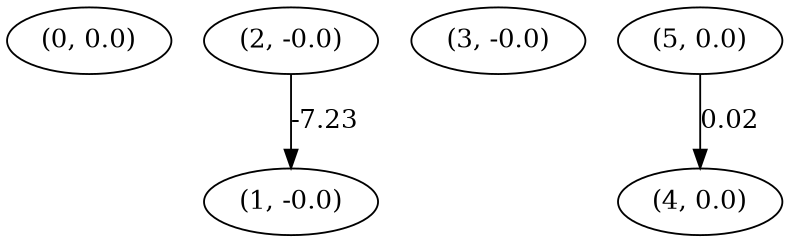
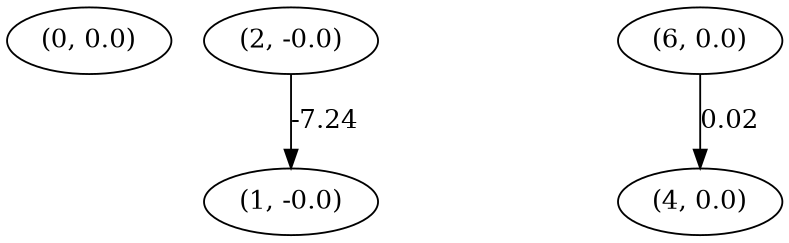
(498, 41) -> none
(700, 41) -> (700, 41)
(325, 121) -> (325, 121)
